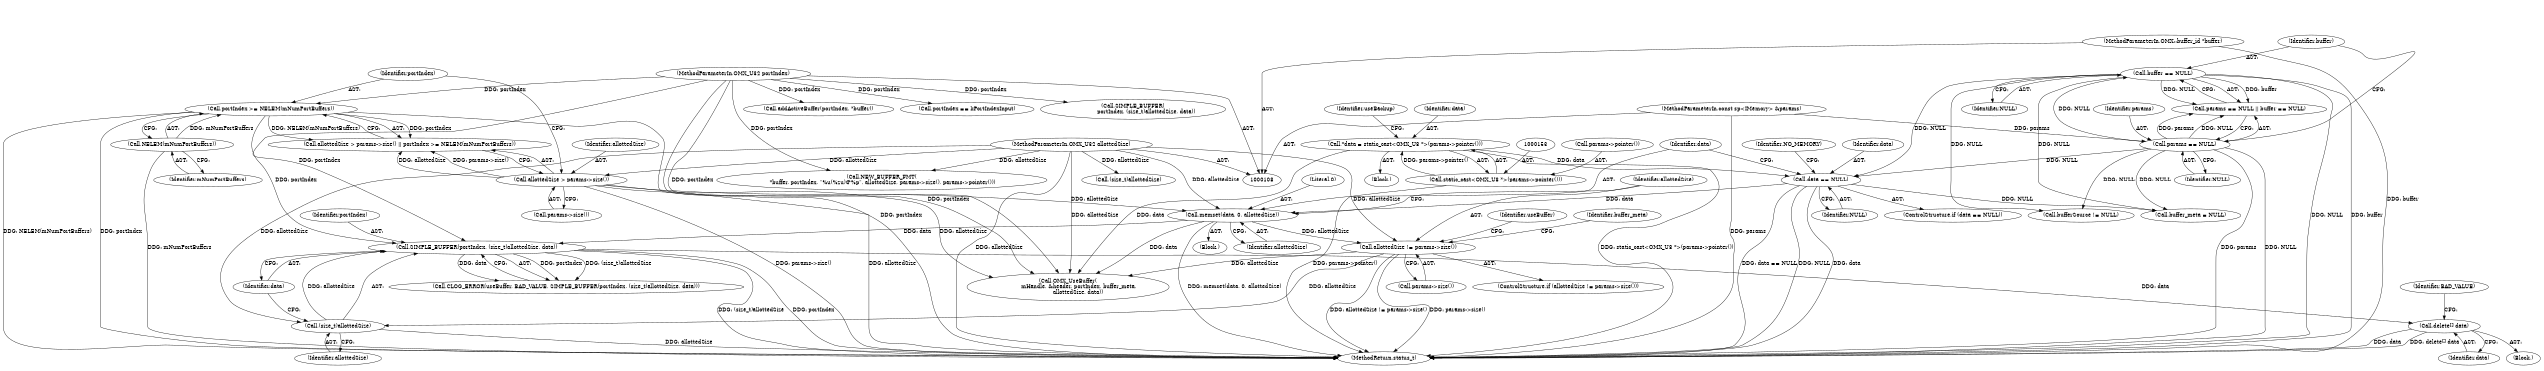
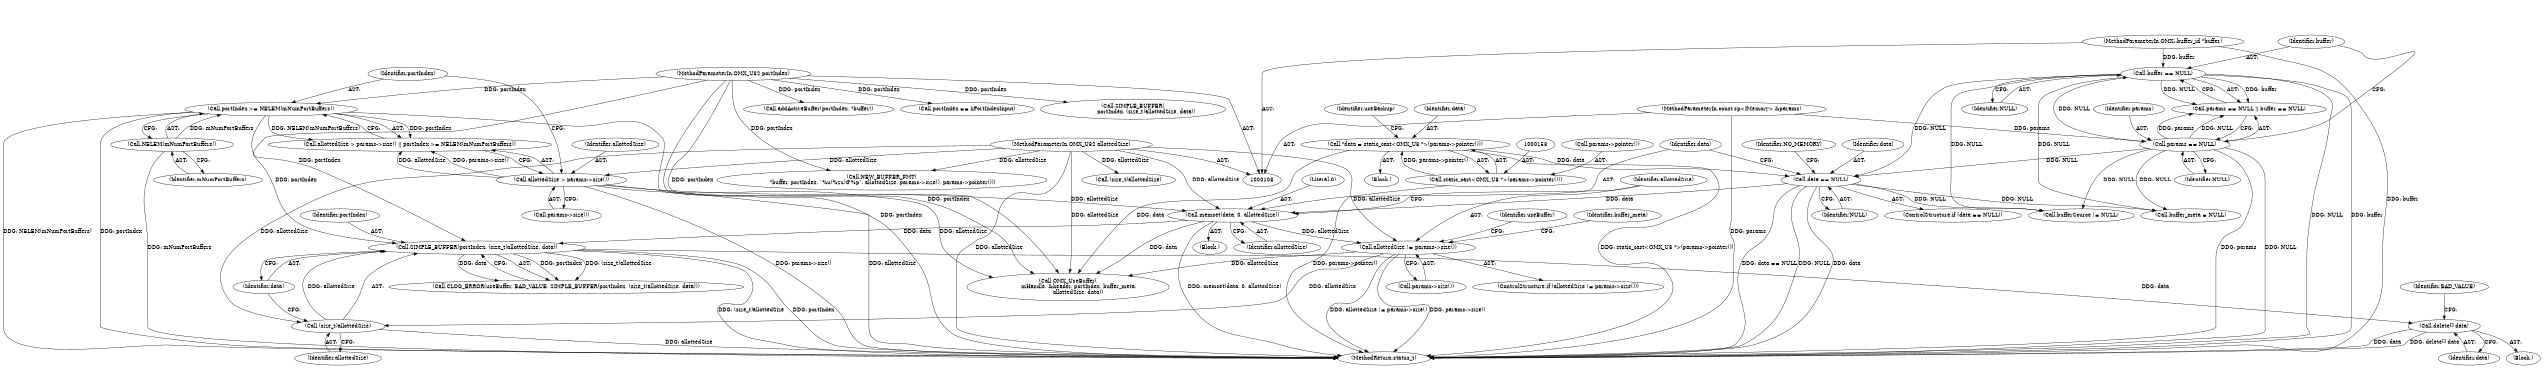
none -> (2163, 56)
none -> (1945, 207)
